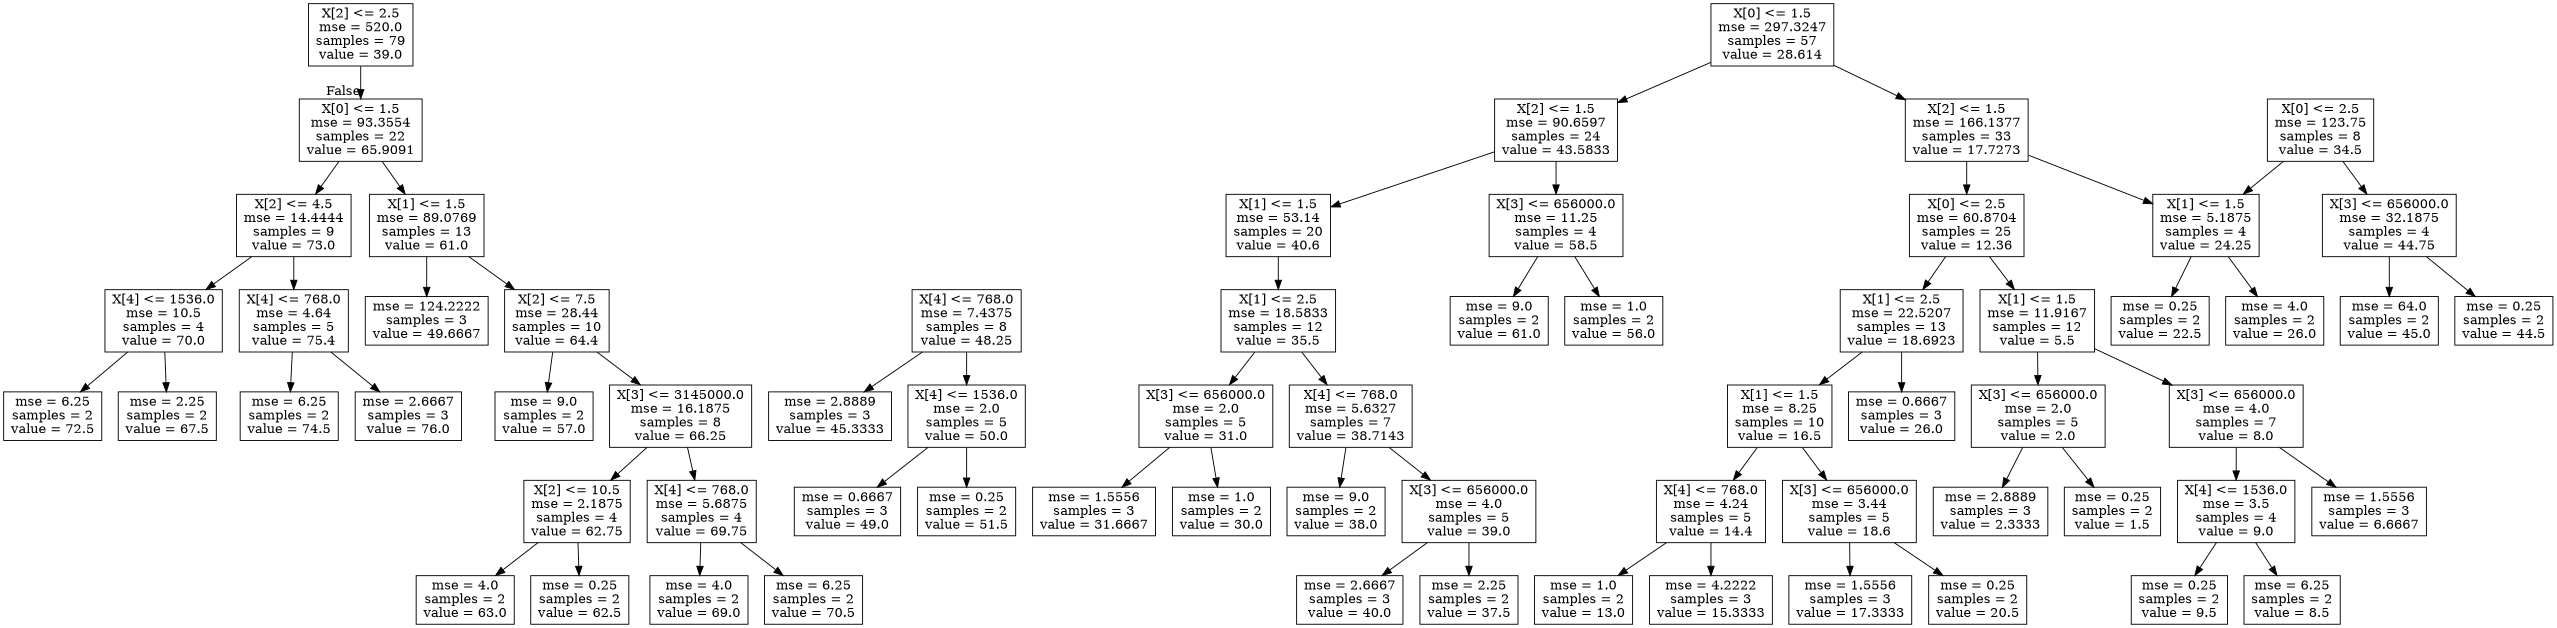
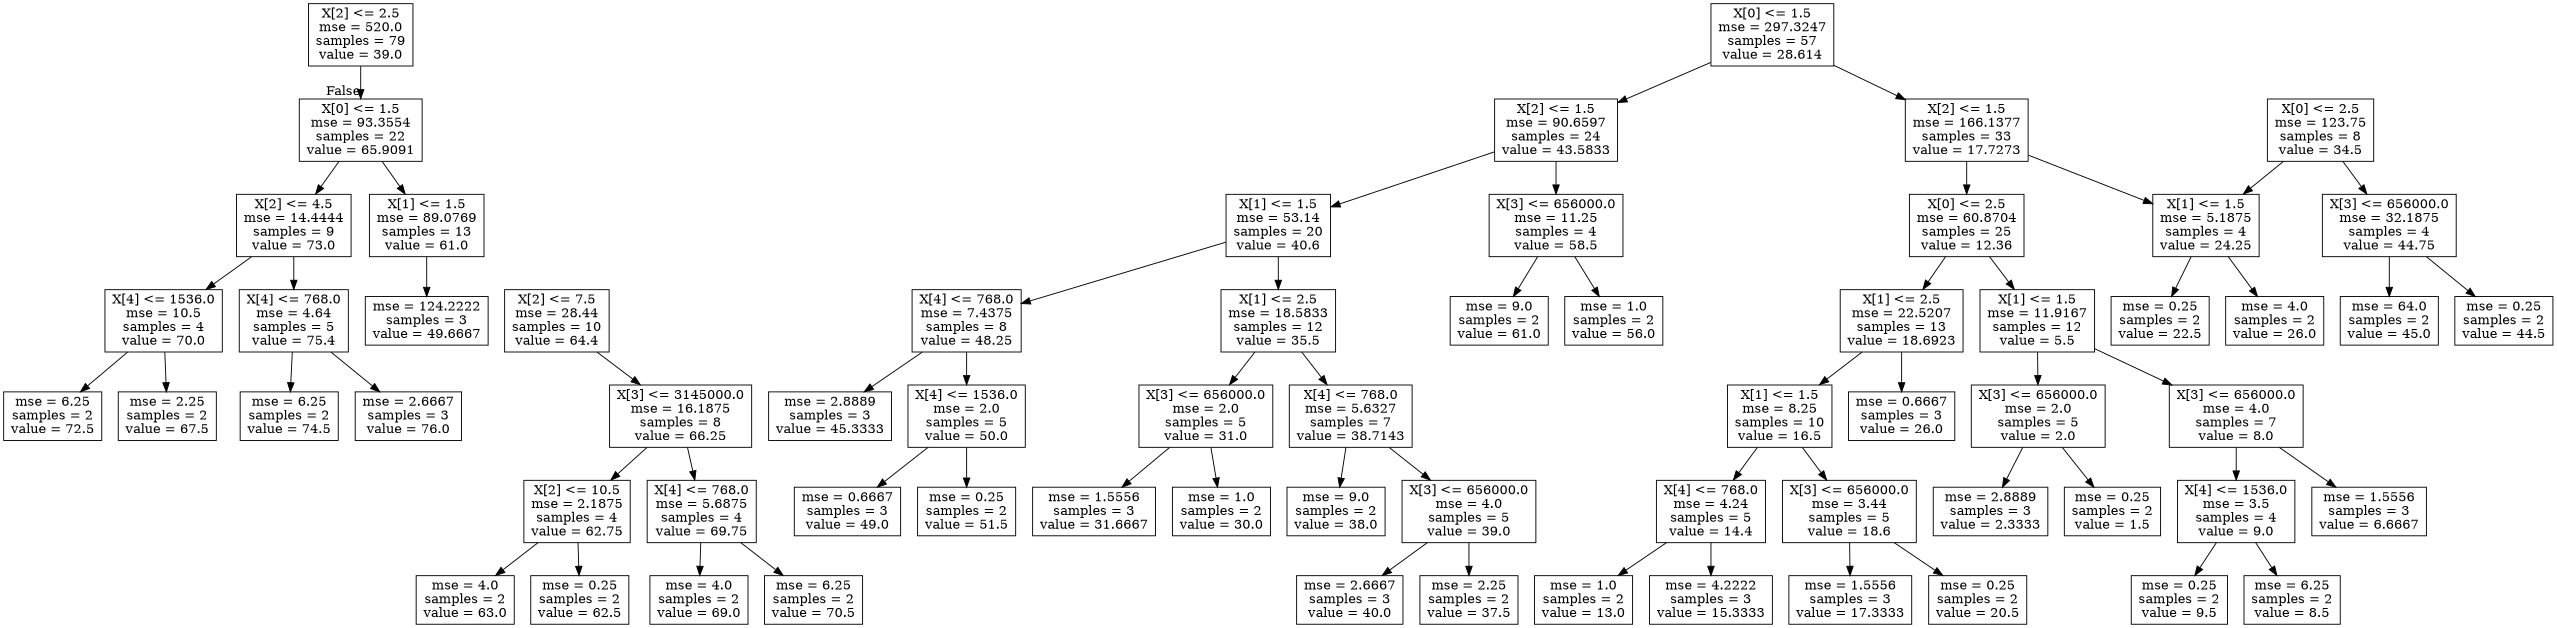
(488, 270) -> none
none -> (1128, 272)
(544, 416) -> none
